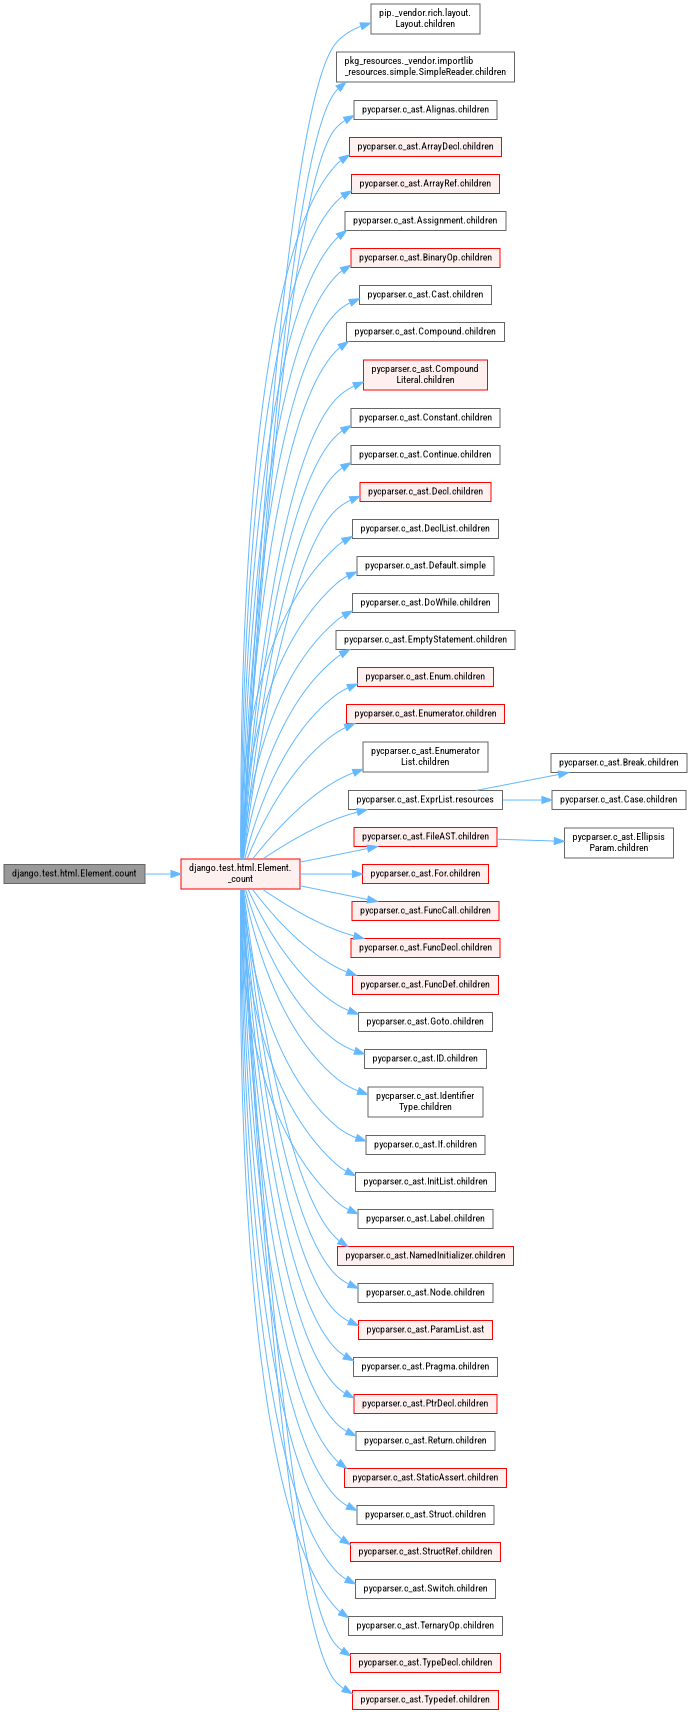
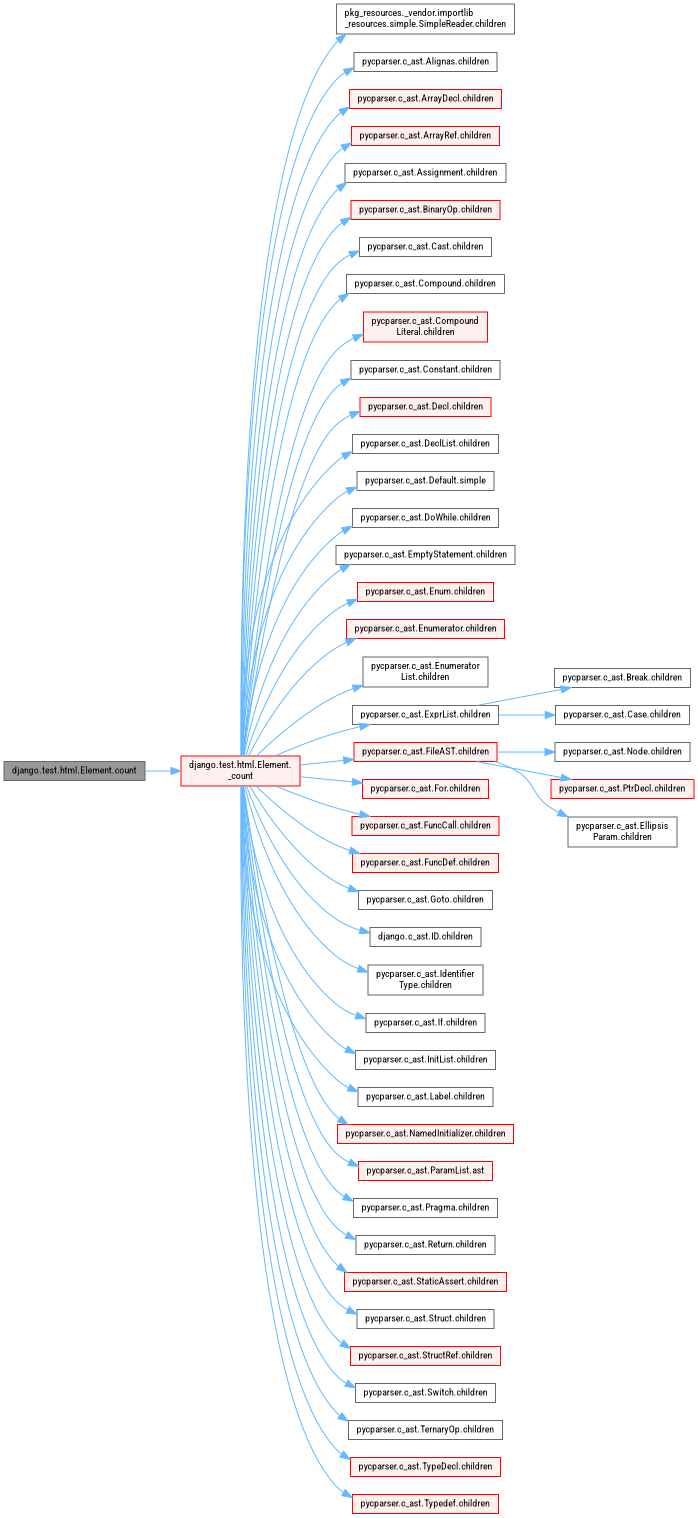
(426, 19) -> none
(426, 455) -> none
(426, 800) -> (426, 715)
(426, 948) -> none
(426, 1059) -> (426, 937)
(281, 1136) -> (521, 752)
(278, 1227) -> (527, 771)
